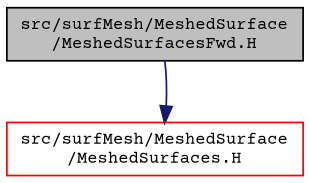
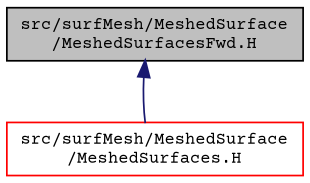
(166, 83) -> (144, 100)
